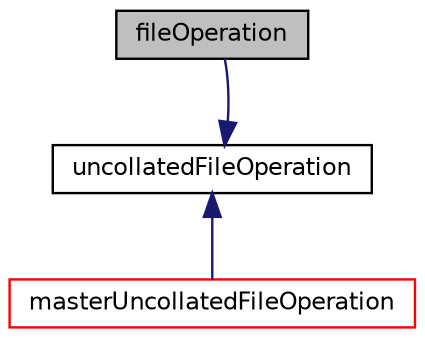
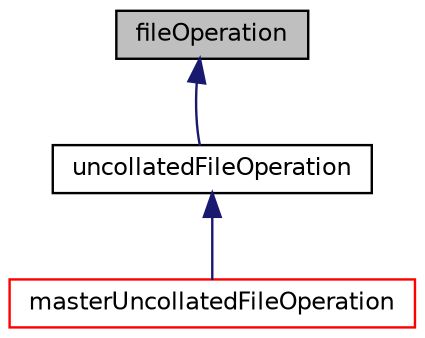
(228, 90) -> (196, 114)
